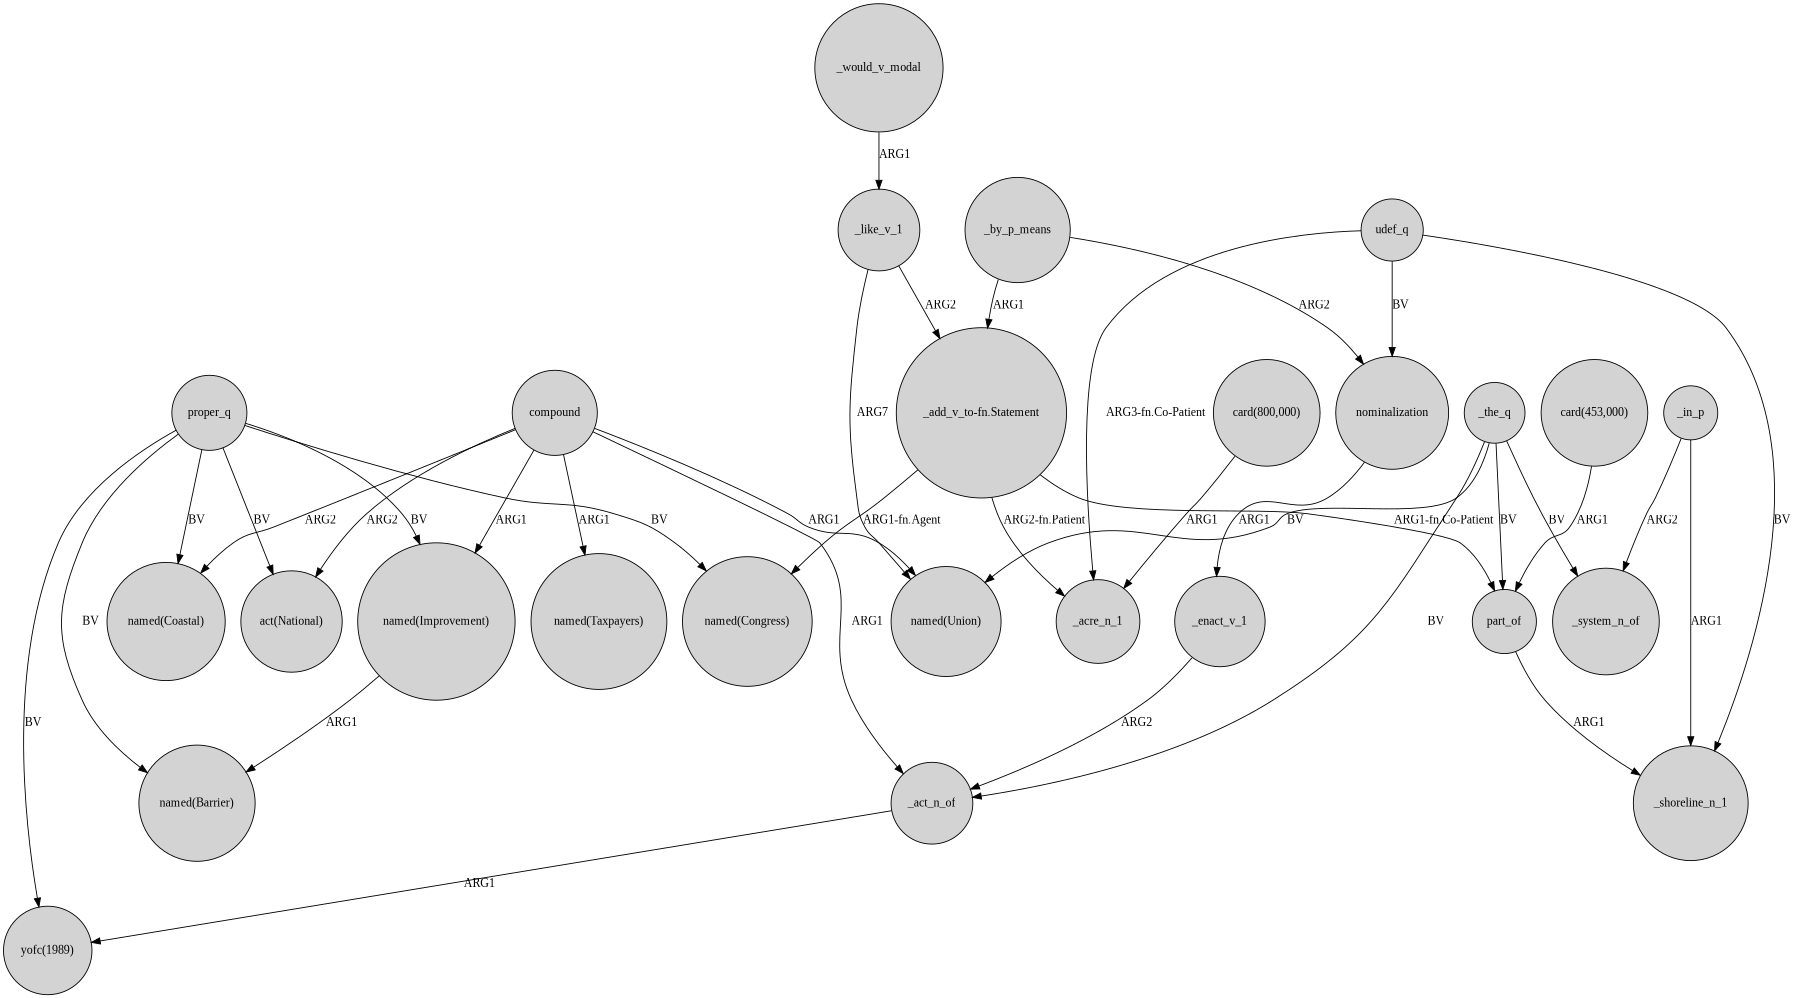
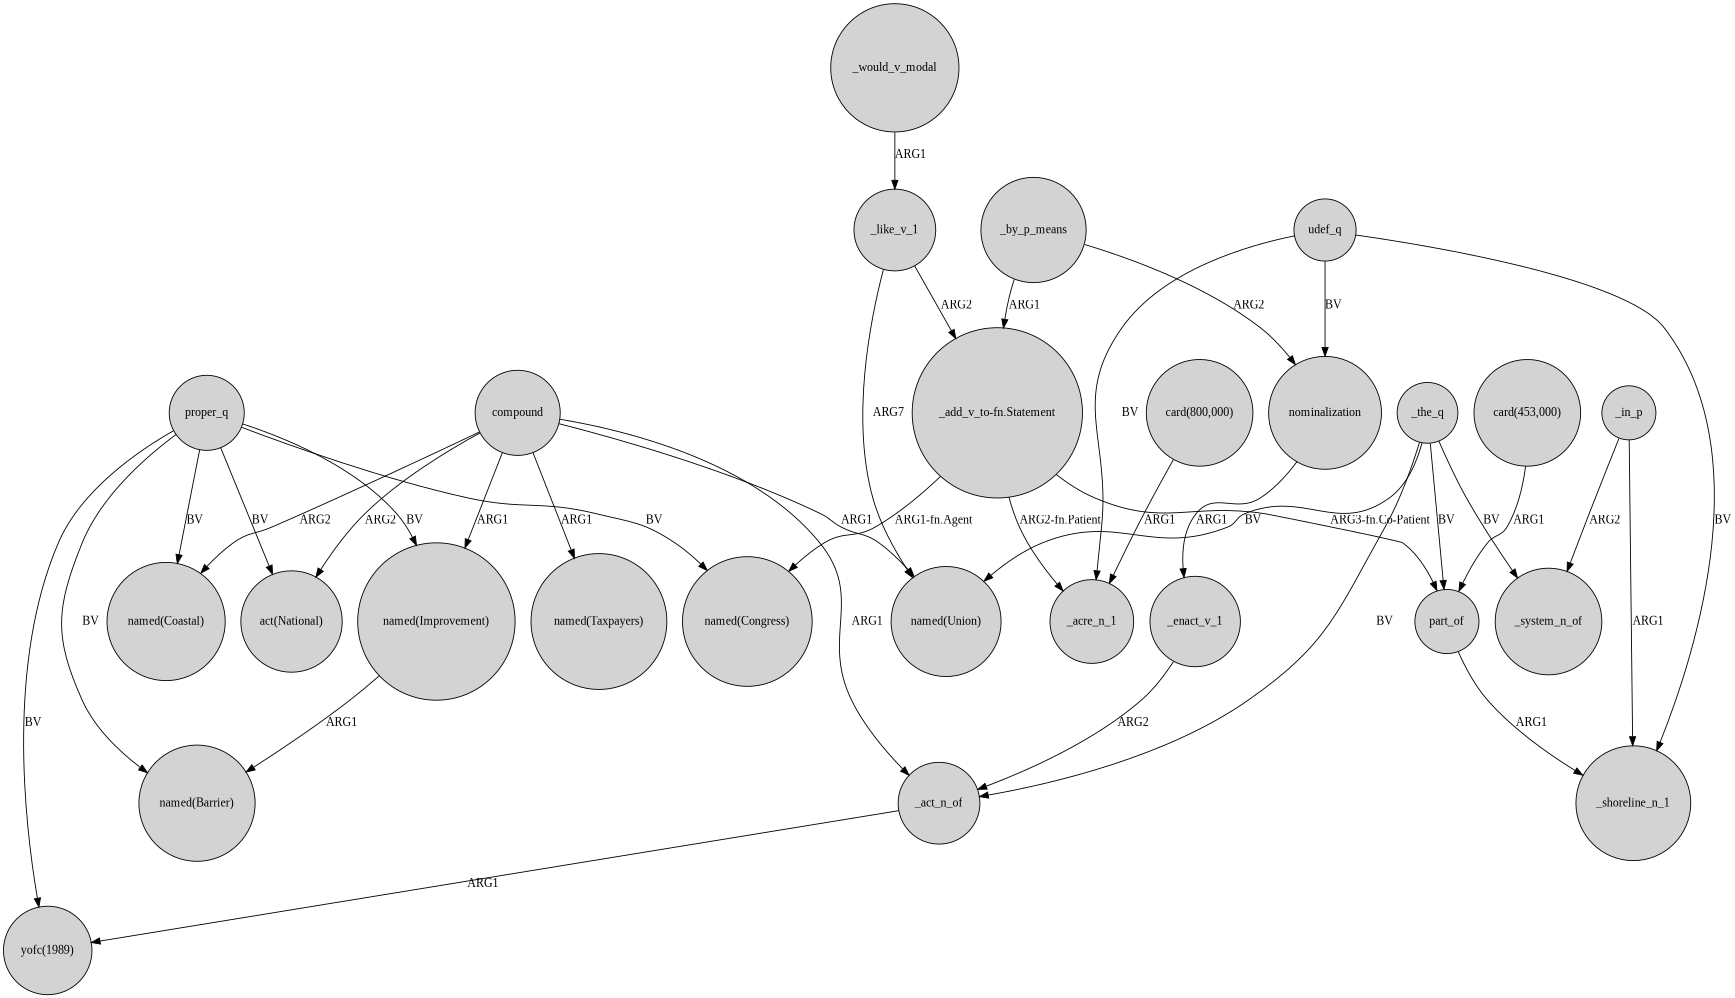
(1156, 413) -> (1130, 413)
(1444, 520) -> (1380, 520)
